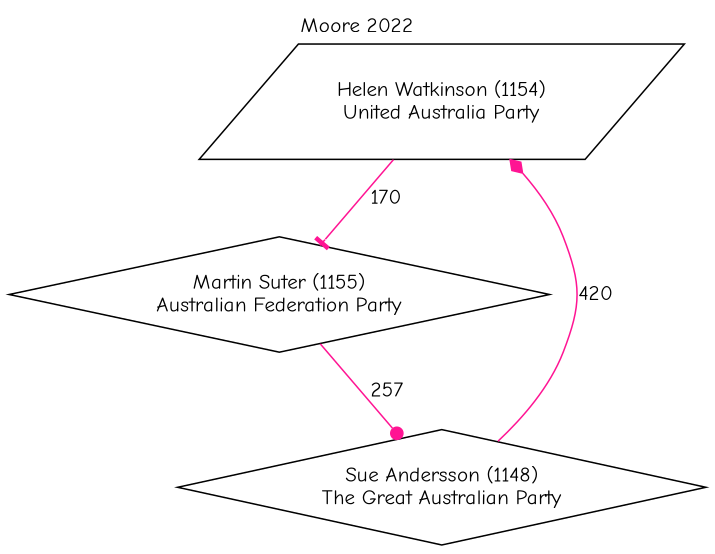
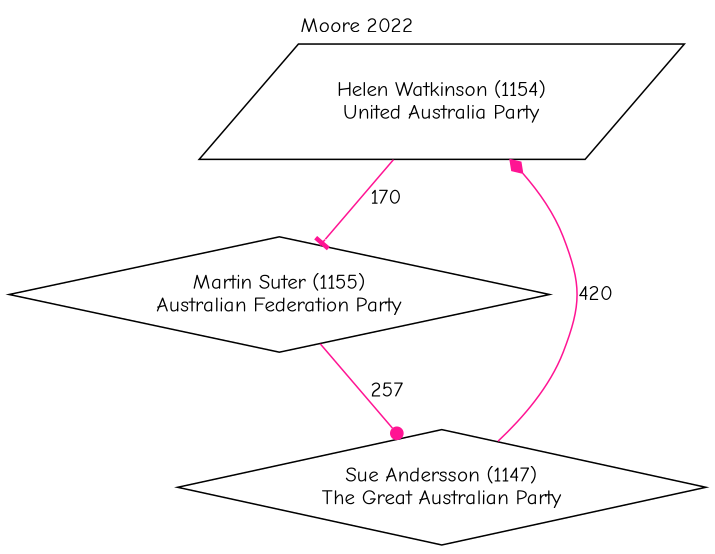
(442, 487) -> (442, 487)
